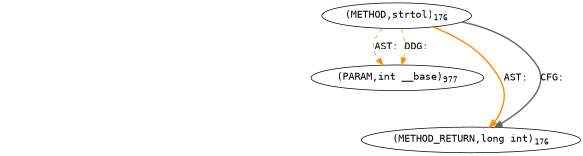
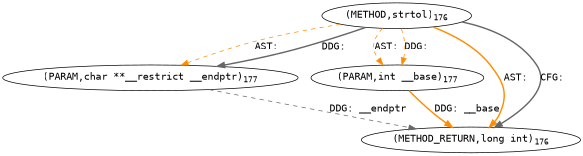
(451, 77) -> (451, 77)
none -> (150, 78)
none -> (427, 108)
